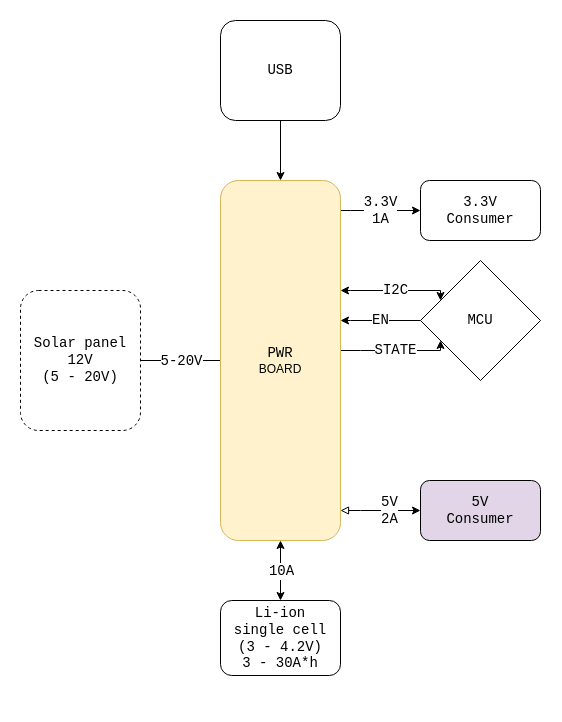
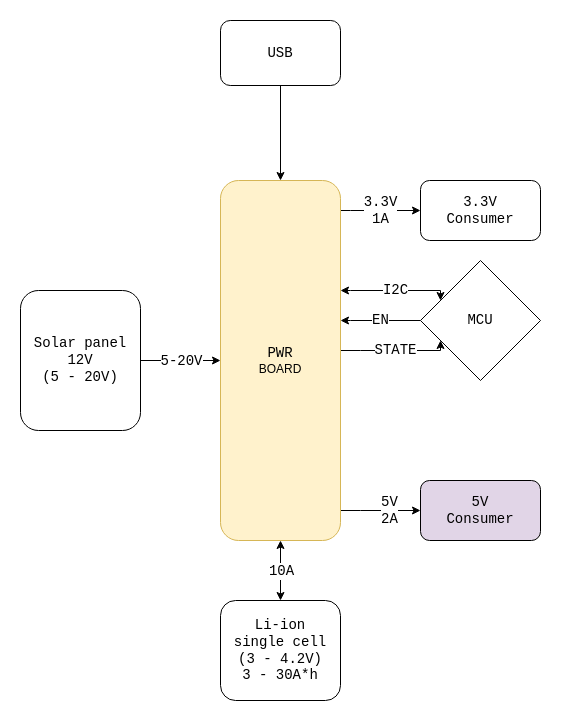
(281, 71) -> (281, 53)
(81, 361) -> (81, 361)
(215, 361) -> (212, 361)
(350, 511) -> (347, 511)
(281, 638) -> (281, 651)
